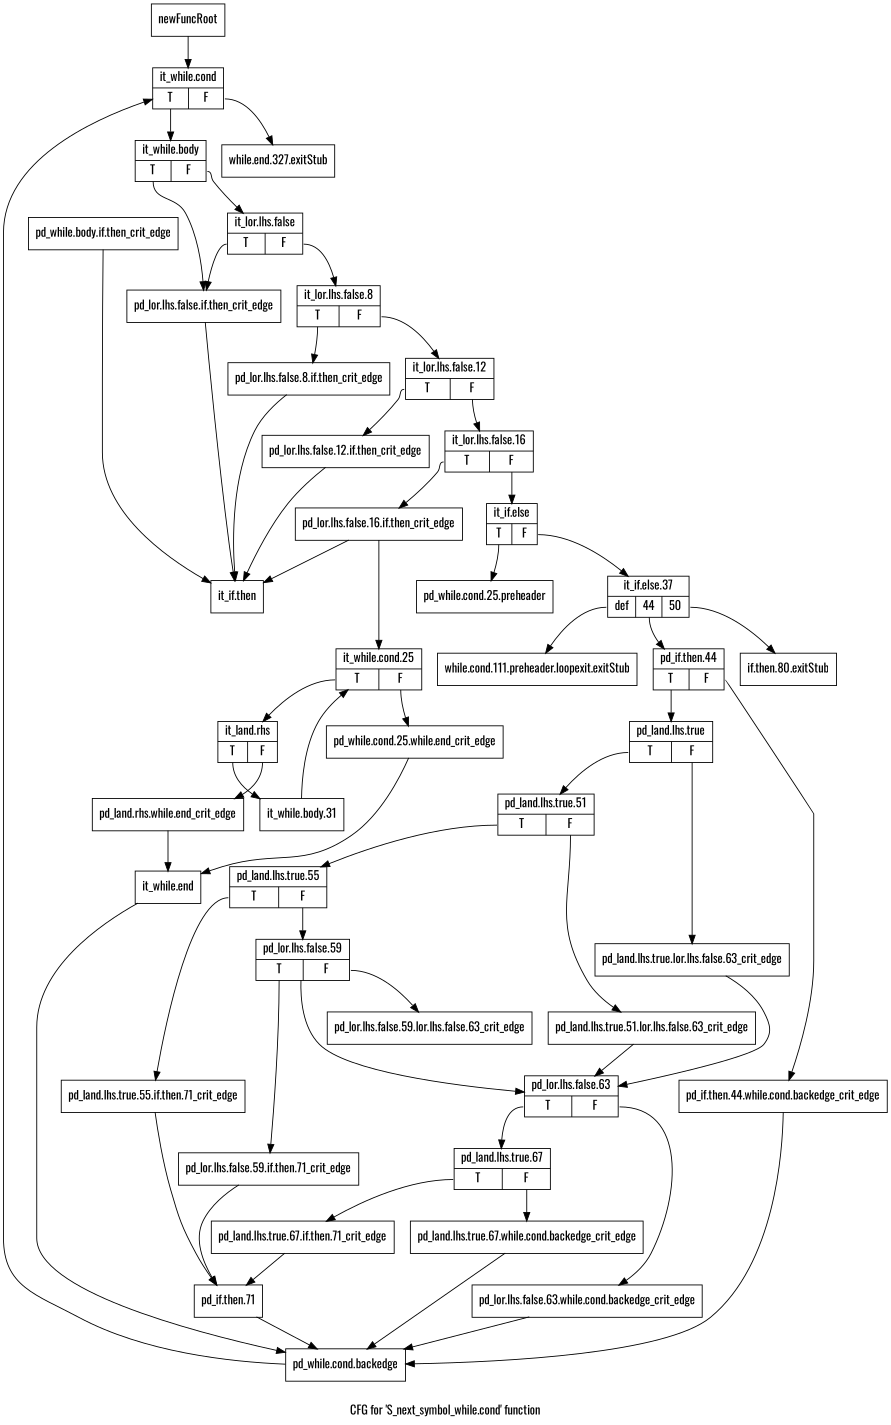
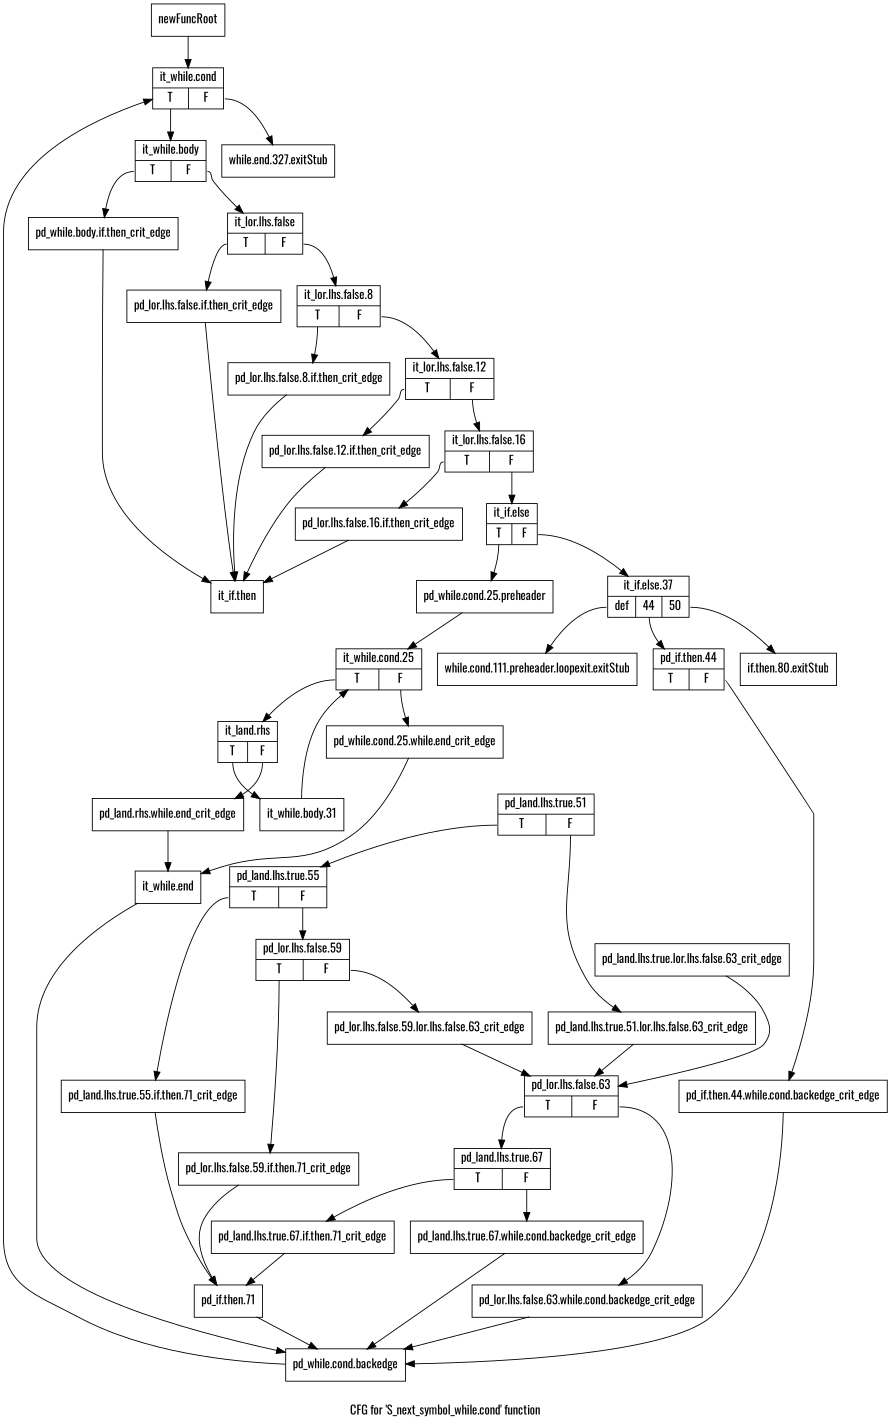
(190, 224) -> (114, 185)
(379, 590) -> (439, 628)
(671, 742) -> none
(381, 1071) -> (492, 1058)
